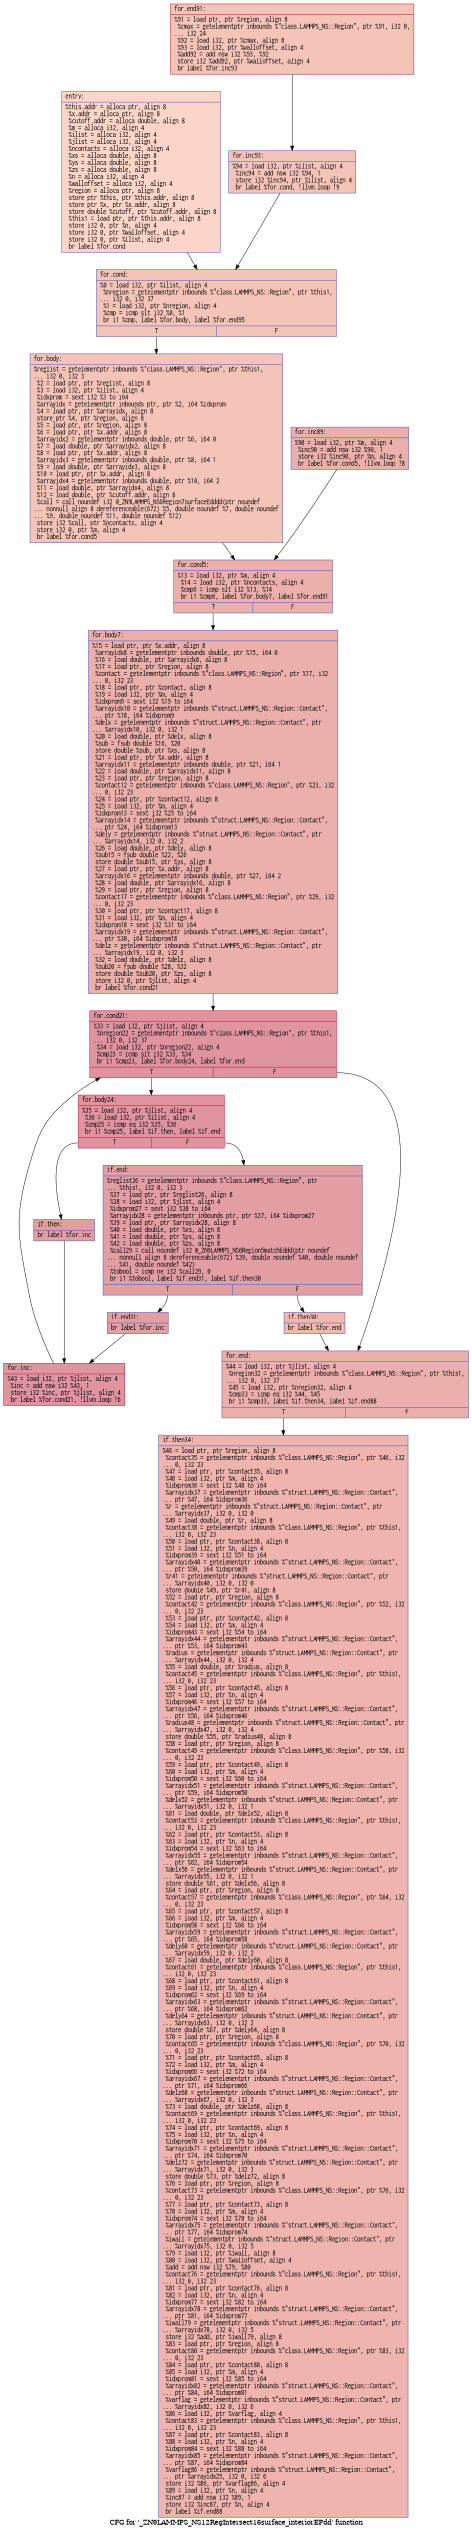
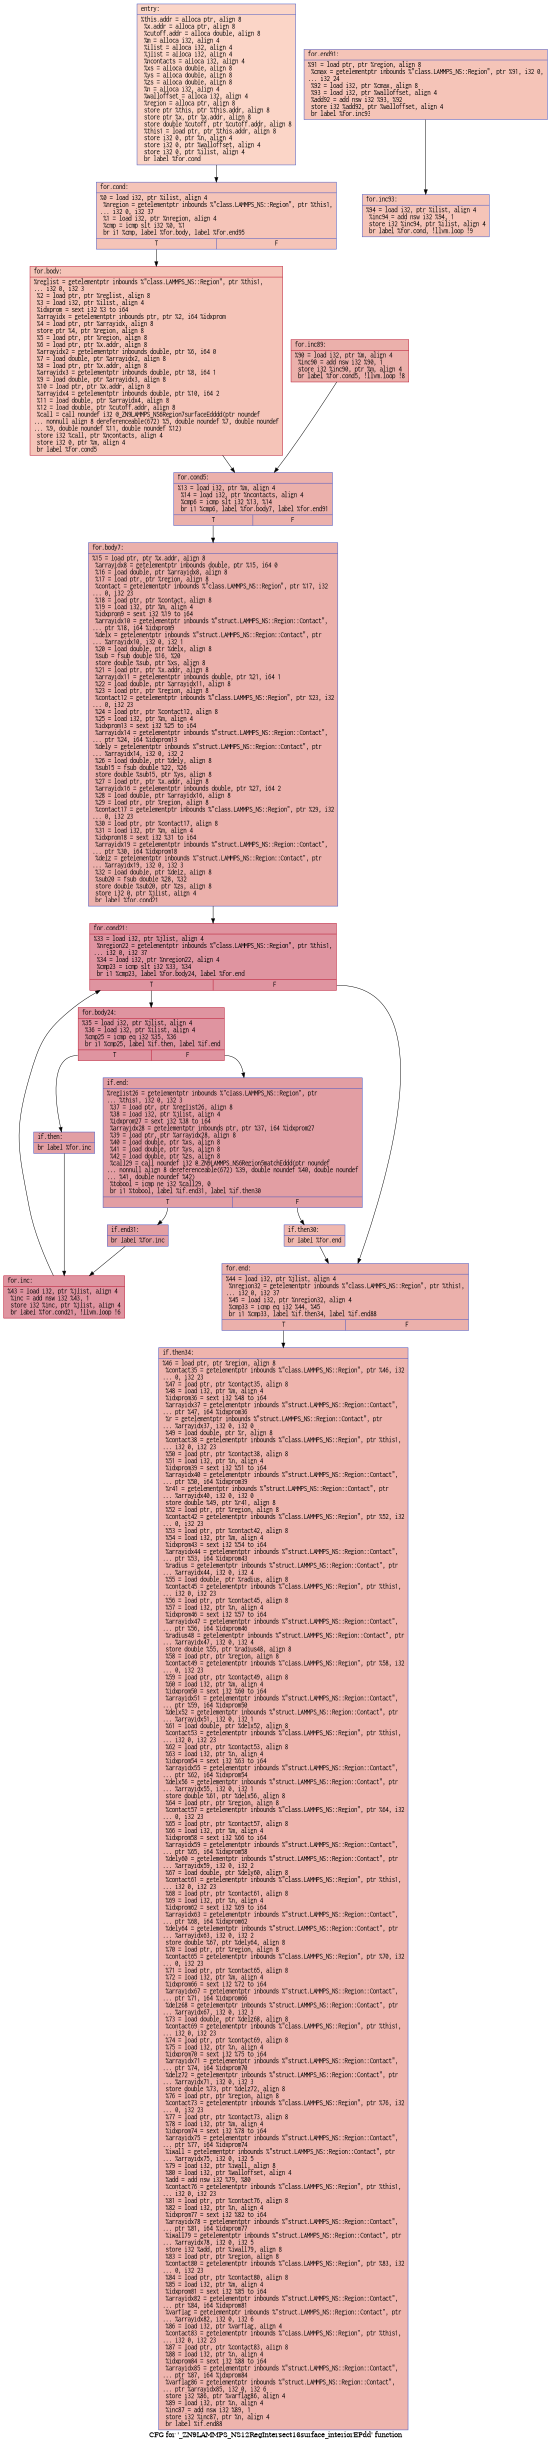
(292, 39) -> (426, 84)
(259, 229) -> none
(156, 448) -> (156, 361)
(350, 448) -> (350, 361)
(214, 2477) -> (214, 2389)
